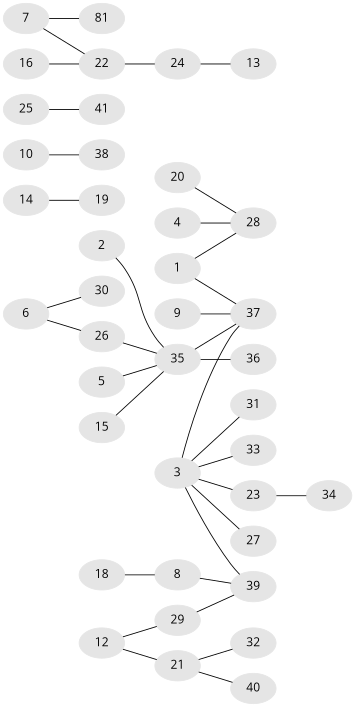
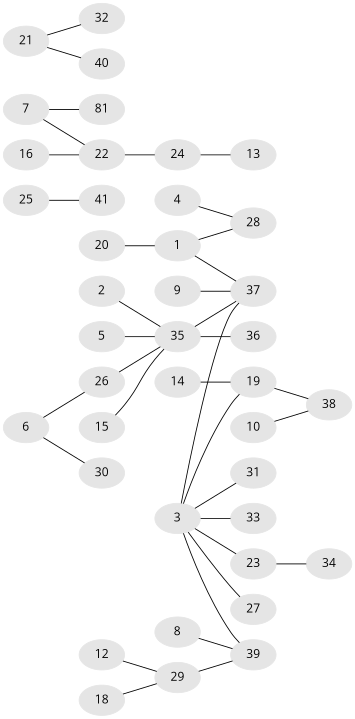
(215, 200) -> (140, 246)
none -> (291, 394)
none -> (207, 447)
(140, 575) -> (140, 689)
(140, 654) -> none
